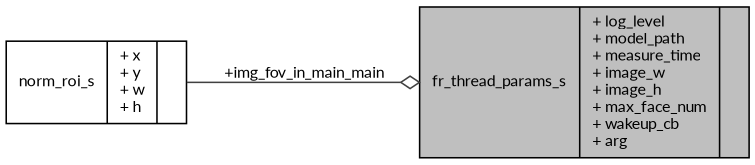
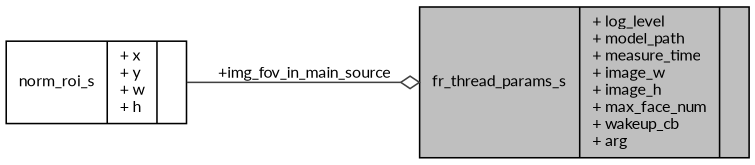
(303, 74) -> (303, 74)
